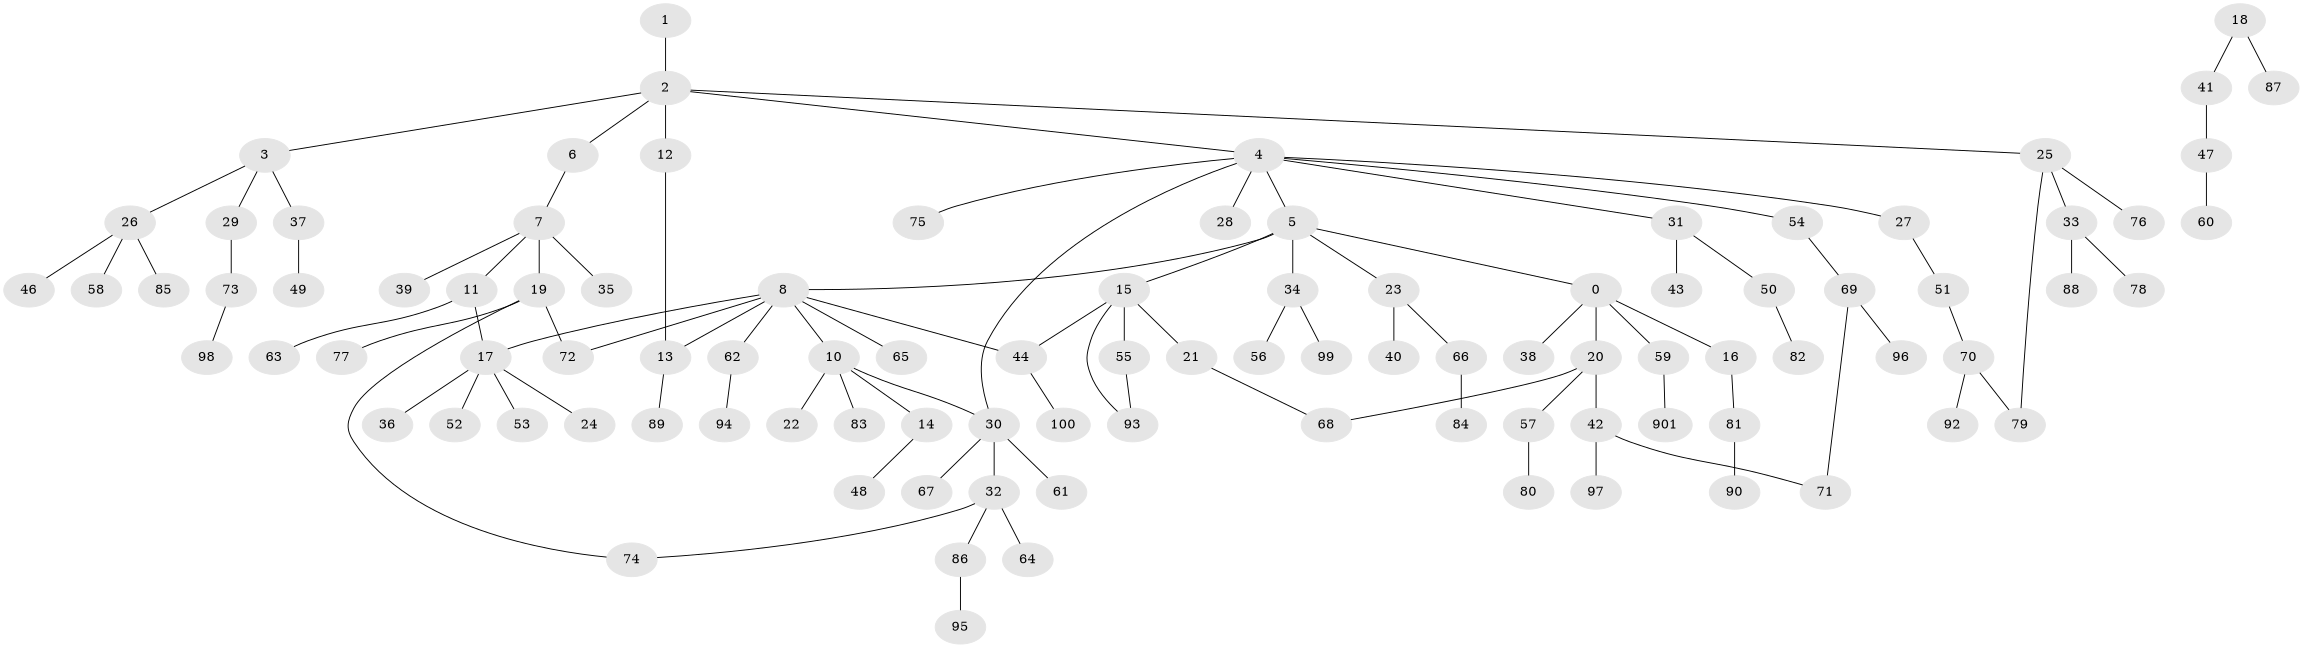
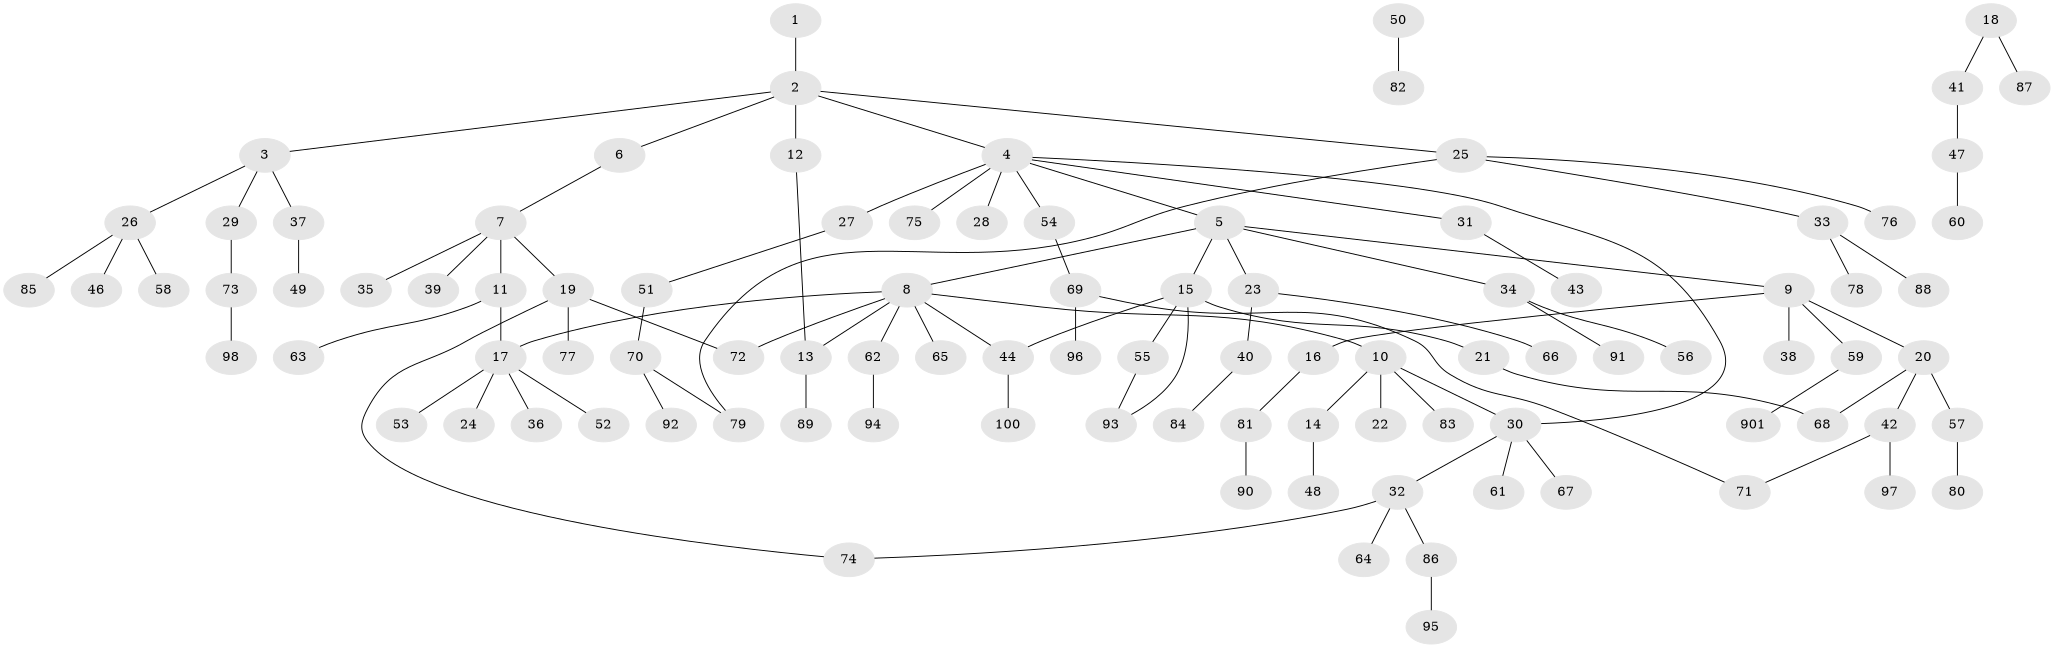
(1723, 257) -> none
(1596, 290) -> (1789, 290)
(1326, 358) -> (1619, 358)
(1461, 391) -> (1212, 391)
